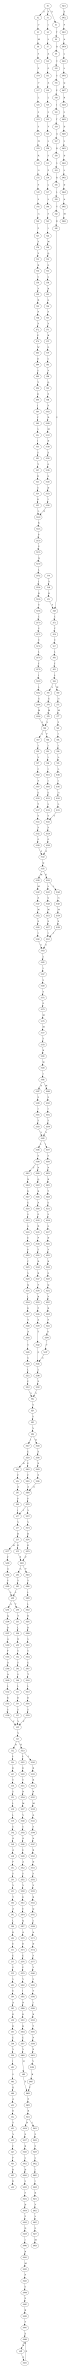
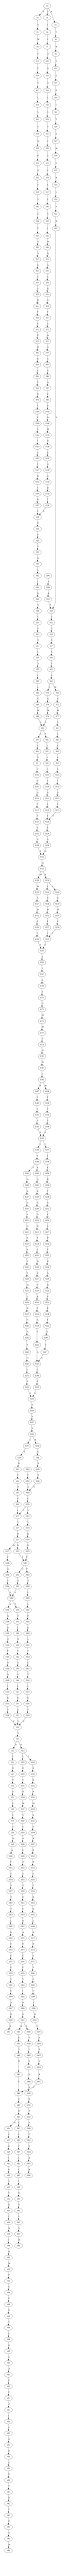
(28, 1463) -> none
(12, 2037) -> (25, 2026)
(26, 2352) -> (8, 2368)
